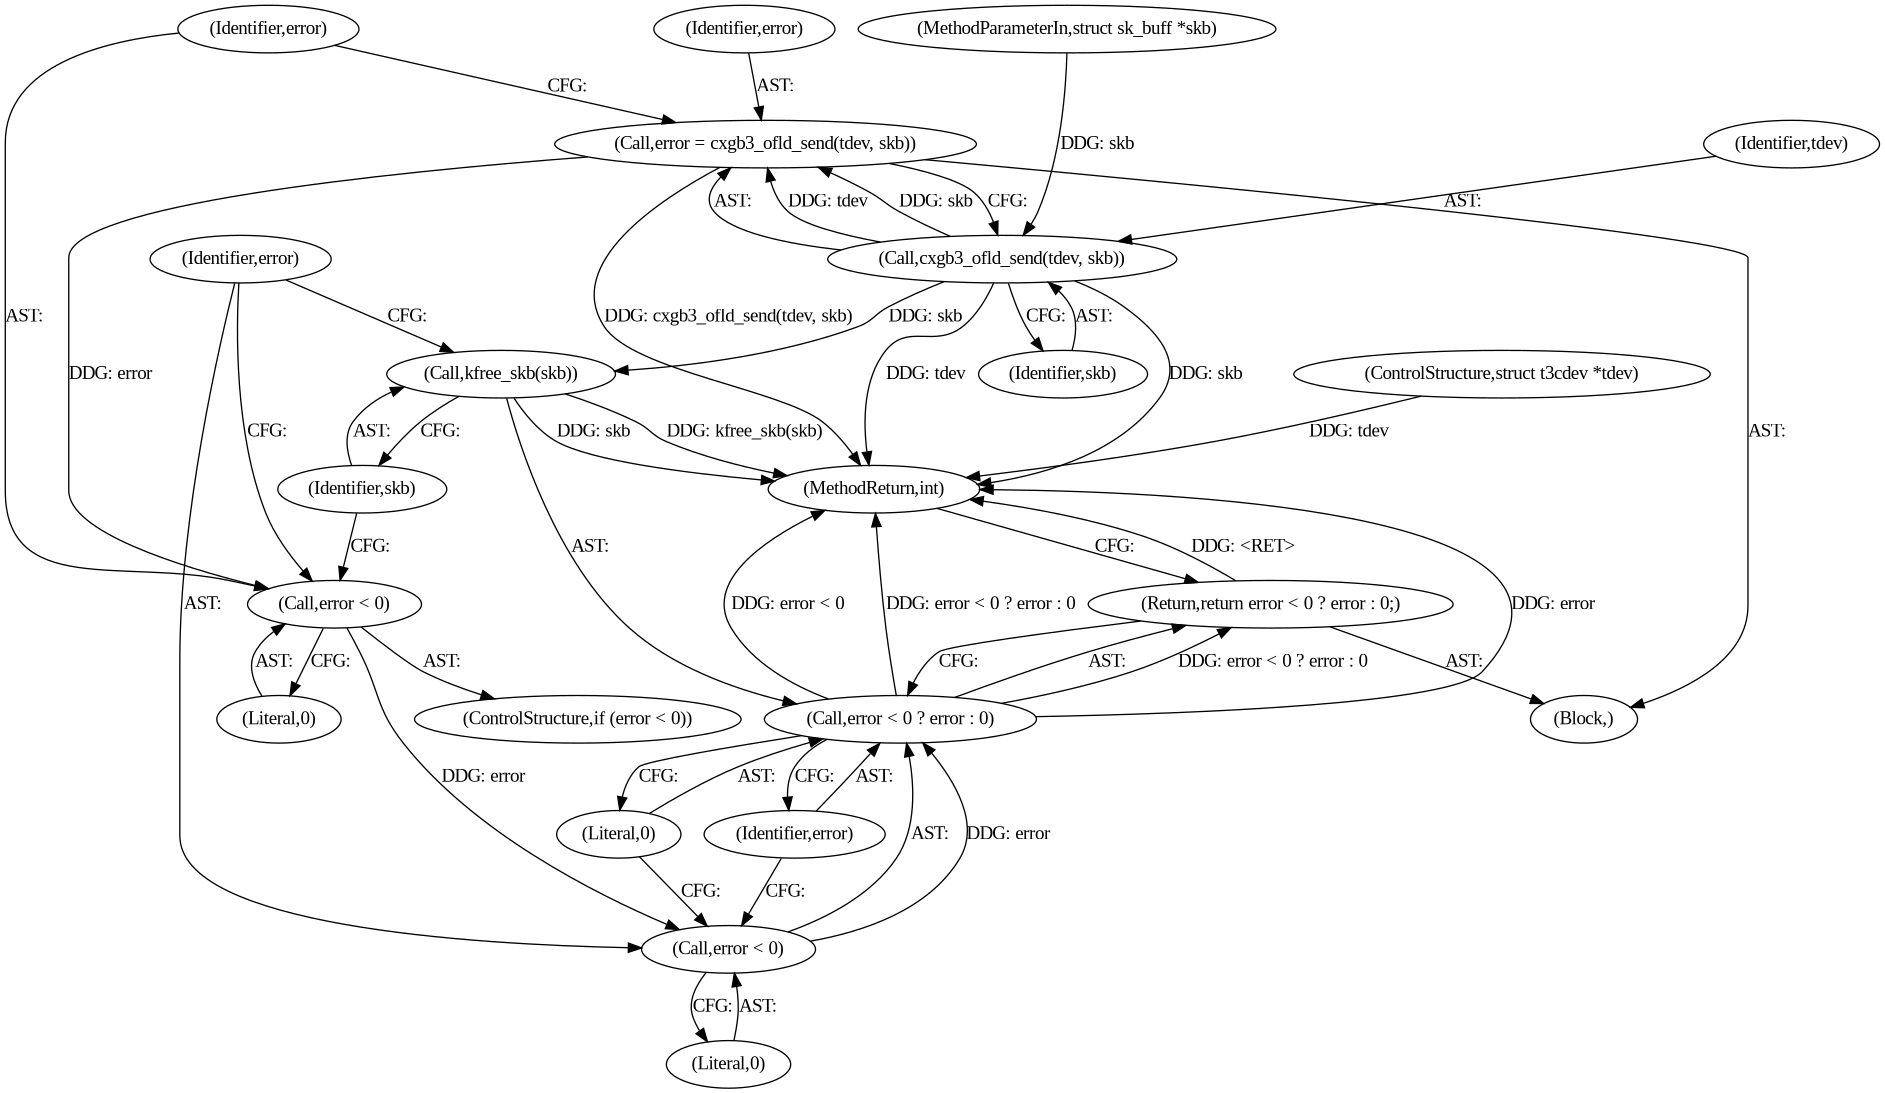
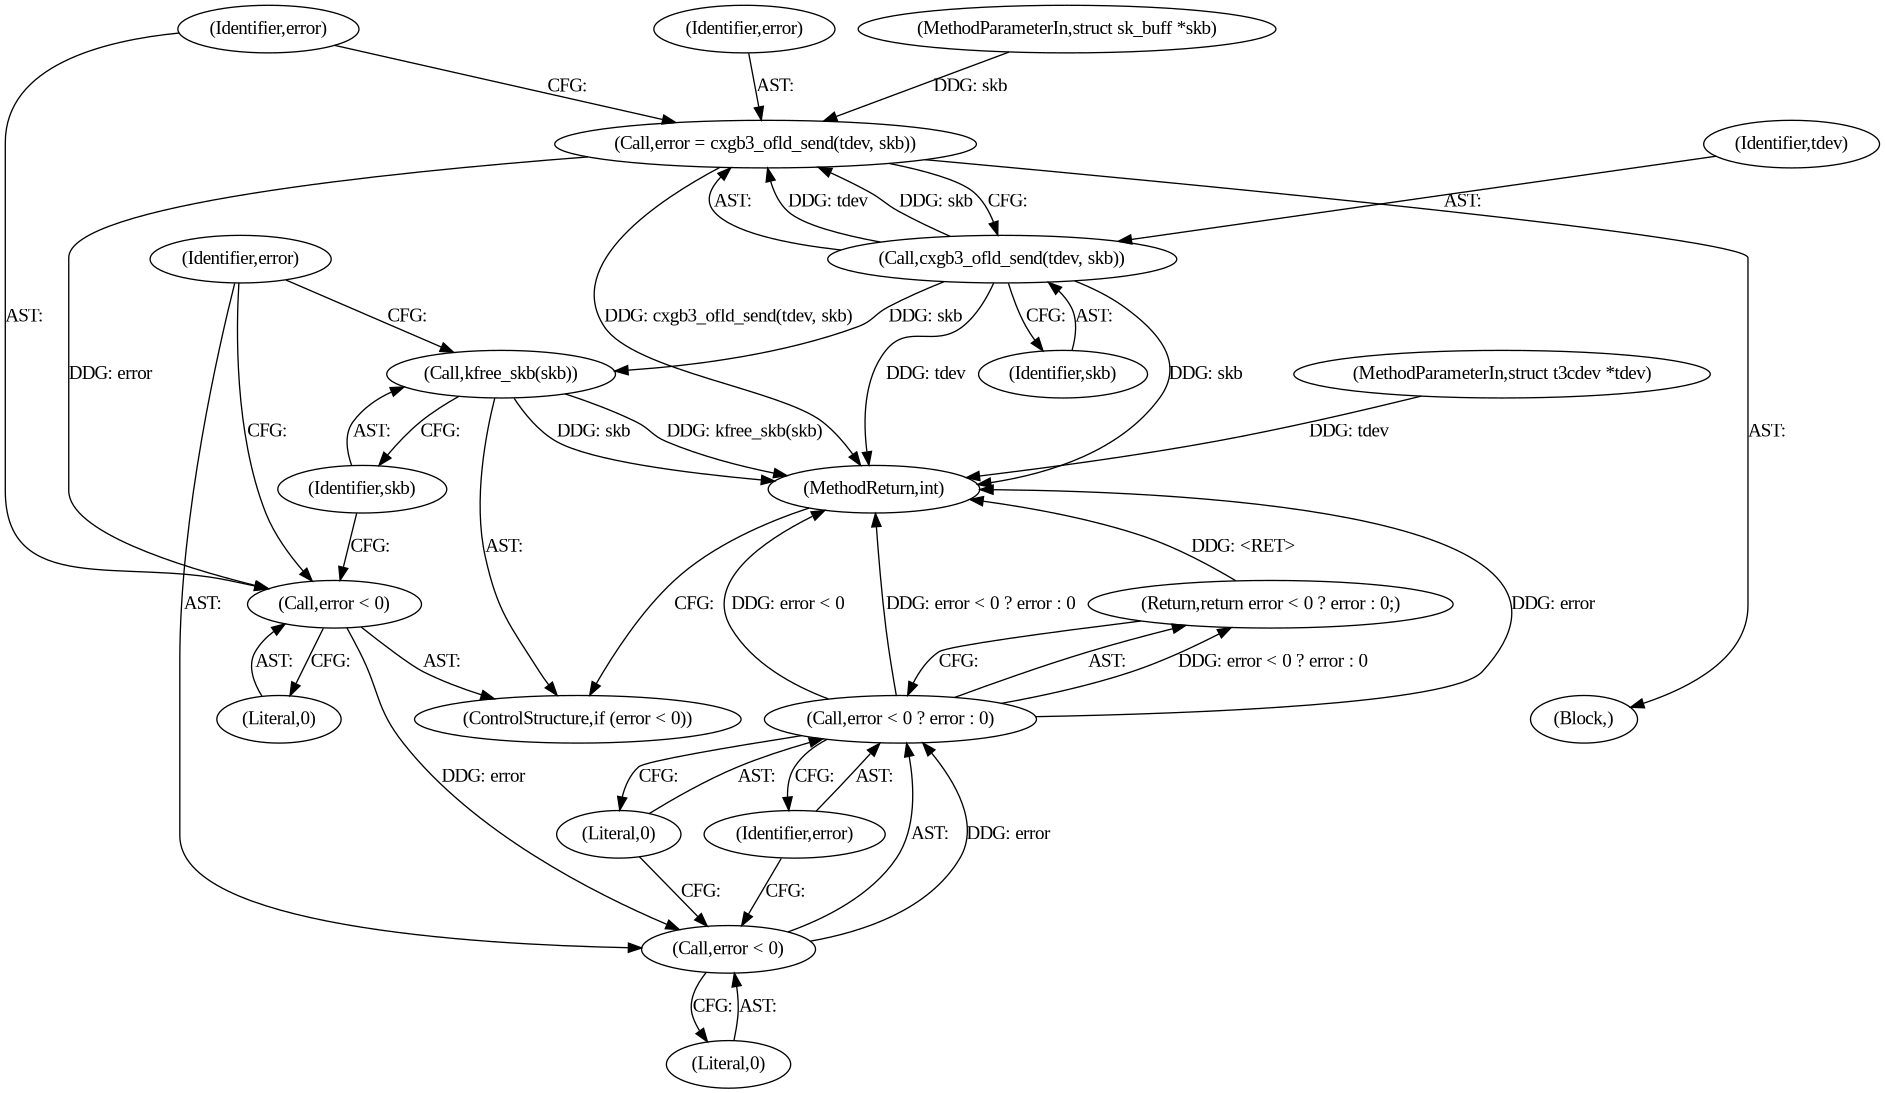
(1058, 141) -> (923, 84)
(1502, 374) -> (1502, 374)
(1061, 544) -> (684, 573)
(598, 594) -> (484, 549)
(1431, 663) -> none
